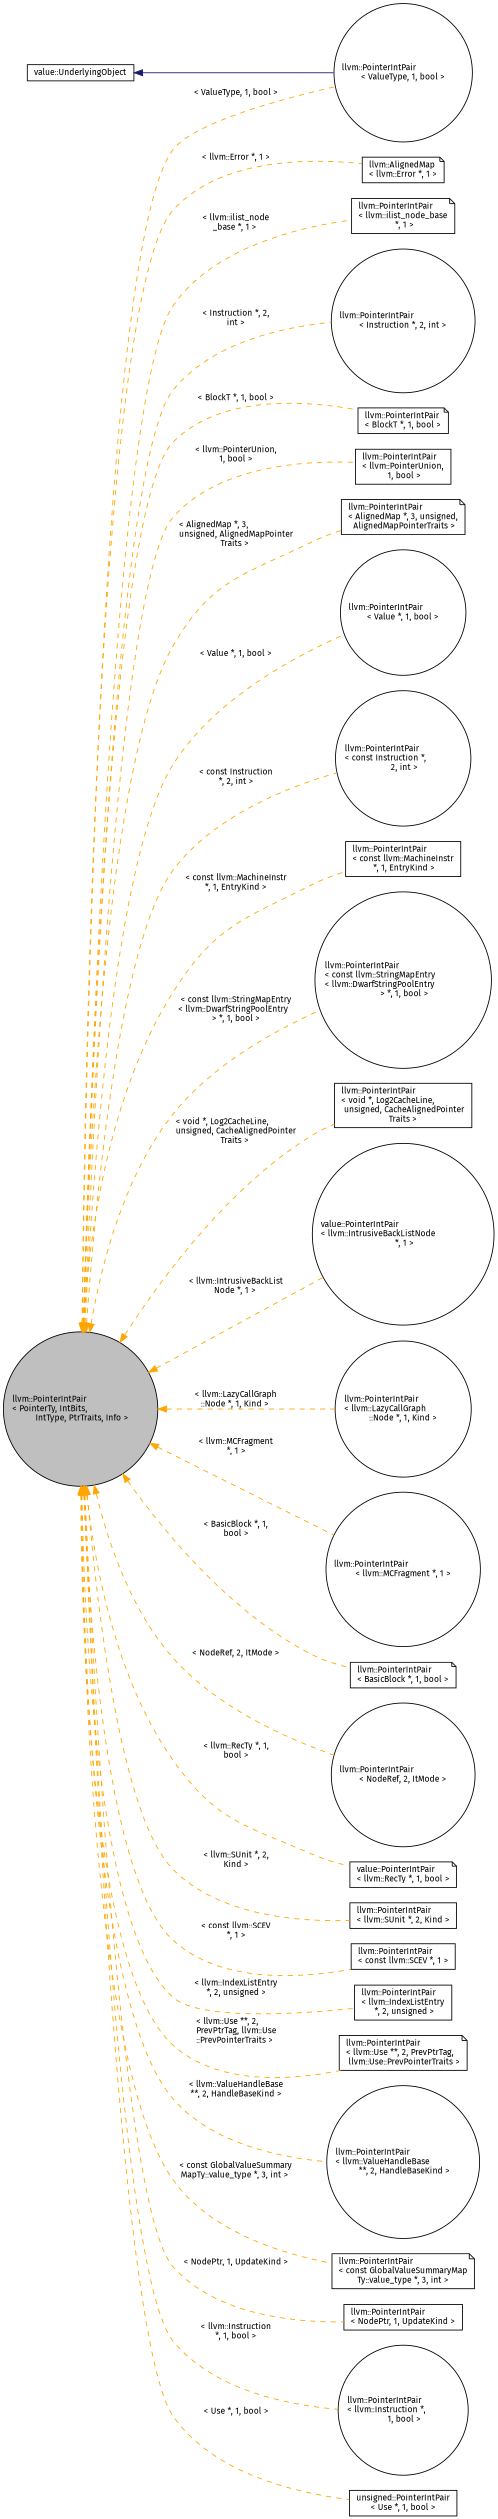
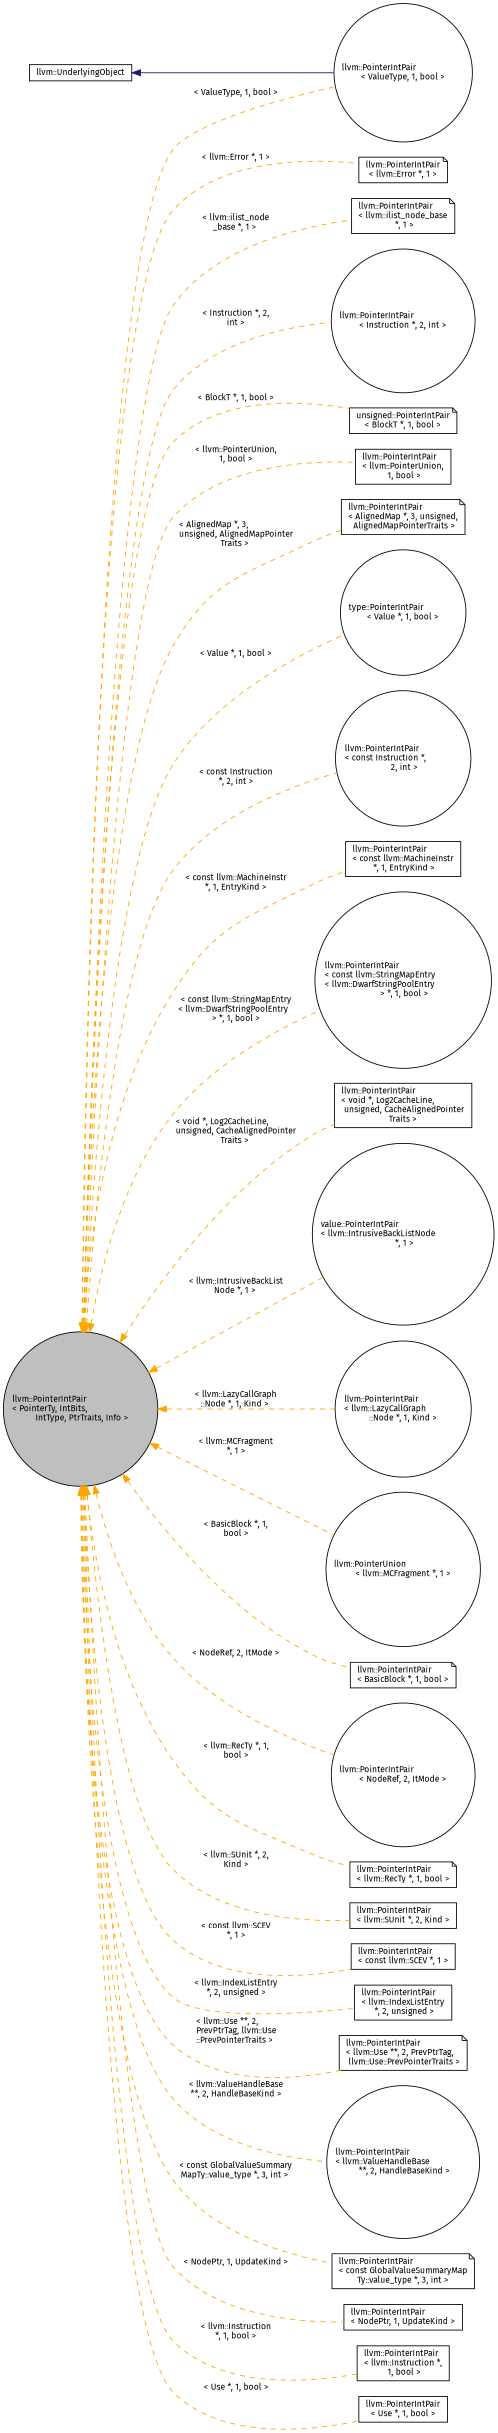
(81, 73) -> (81, 73)
(403, 170) -> (403, 170)
(403, 421) -> (403, 421)
(403, 613) -> (403, 613)
(403, 1569) -> (403, 1569)
(403, 1875) -> (403, 1875)
(403, 2410) -> (403, 2363)
(403, 2503) -> (403, 2409)
